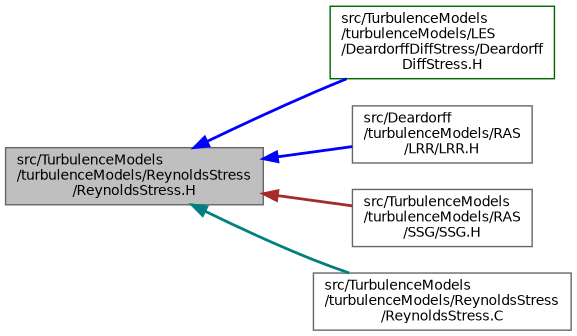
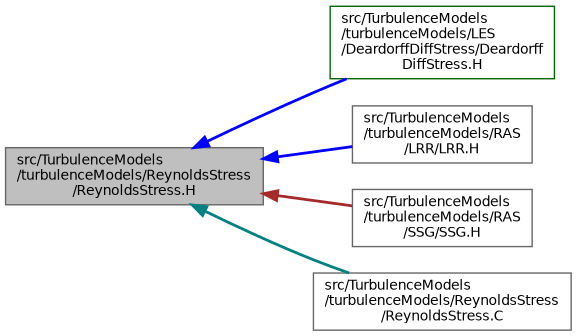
(442, 134) -> (442, 134)
